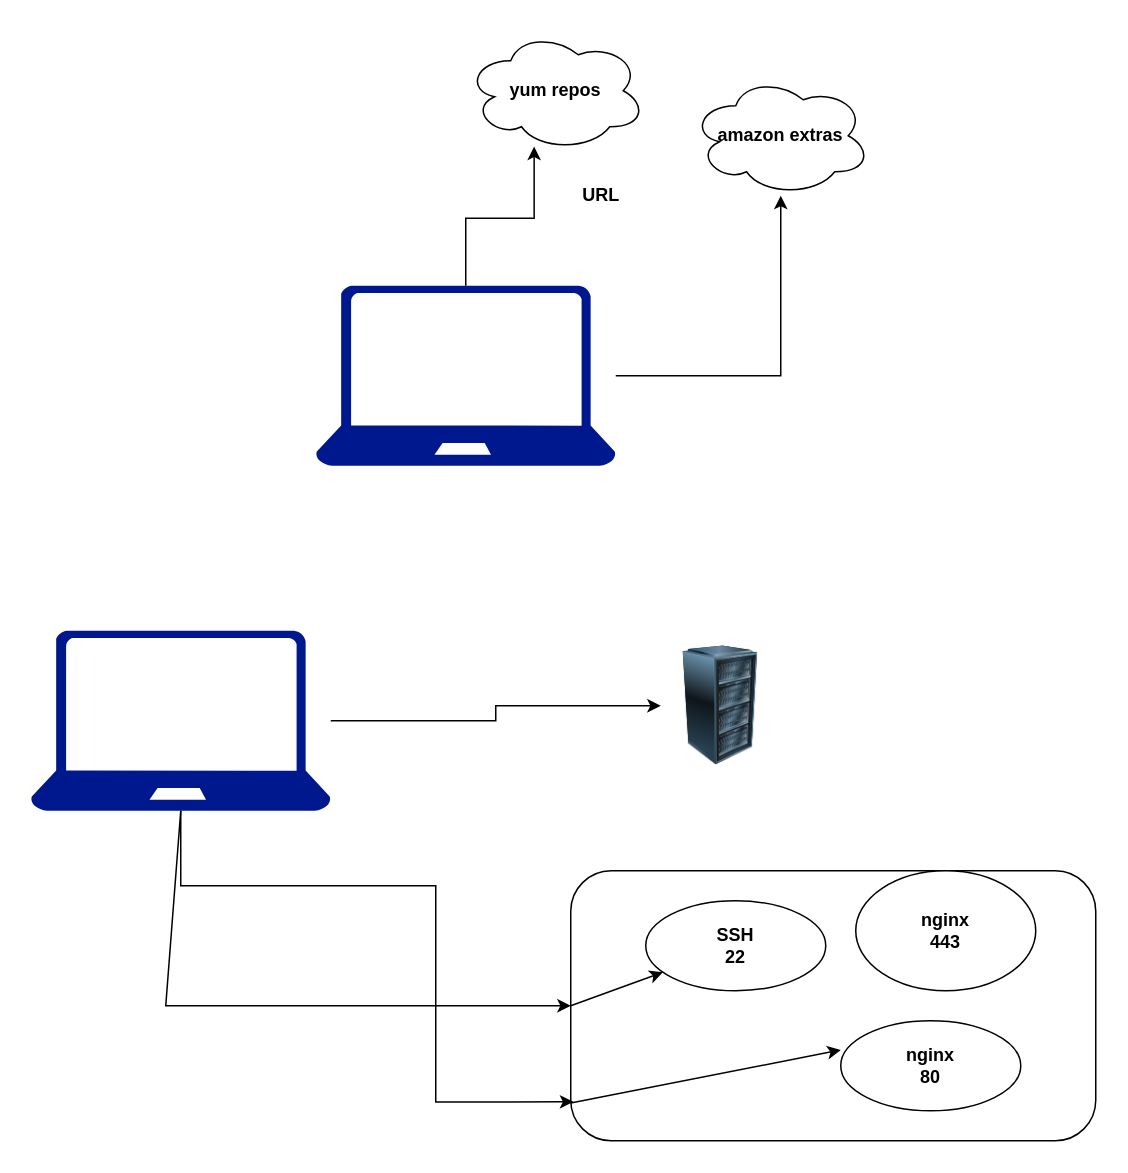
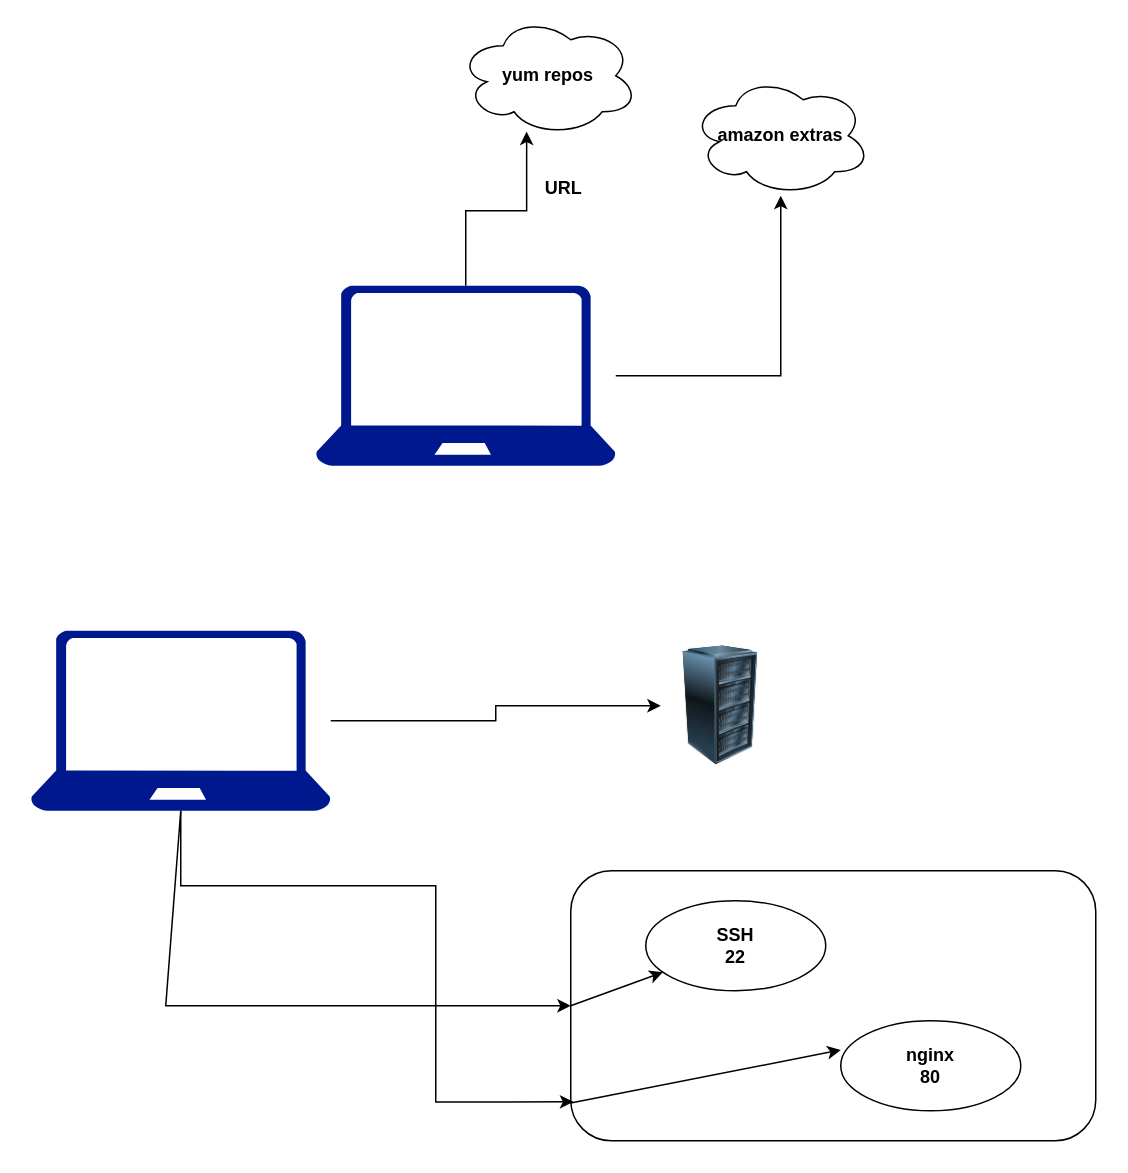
(556, 91) -> (548, 76)
(601, 196) -> (563, 188)
(946, 931) -> none
